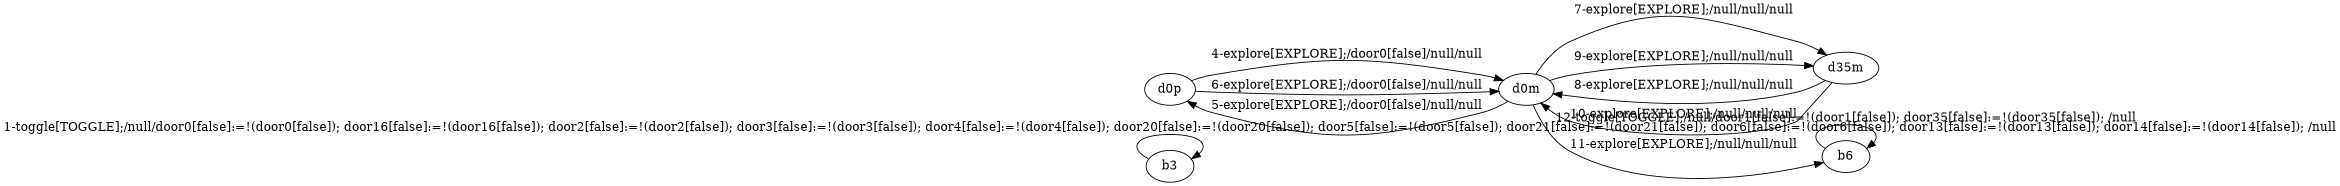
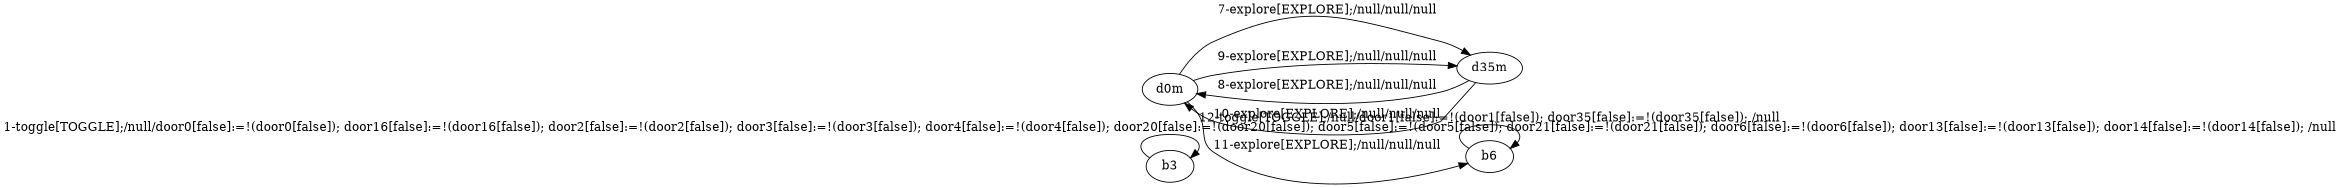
(1170, 89) -> none
